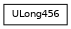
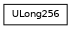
(36, 15) -> (36, 15)
